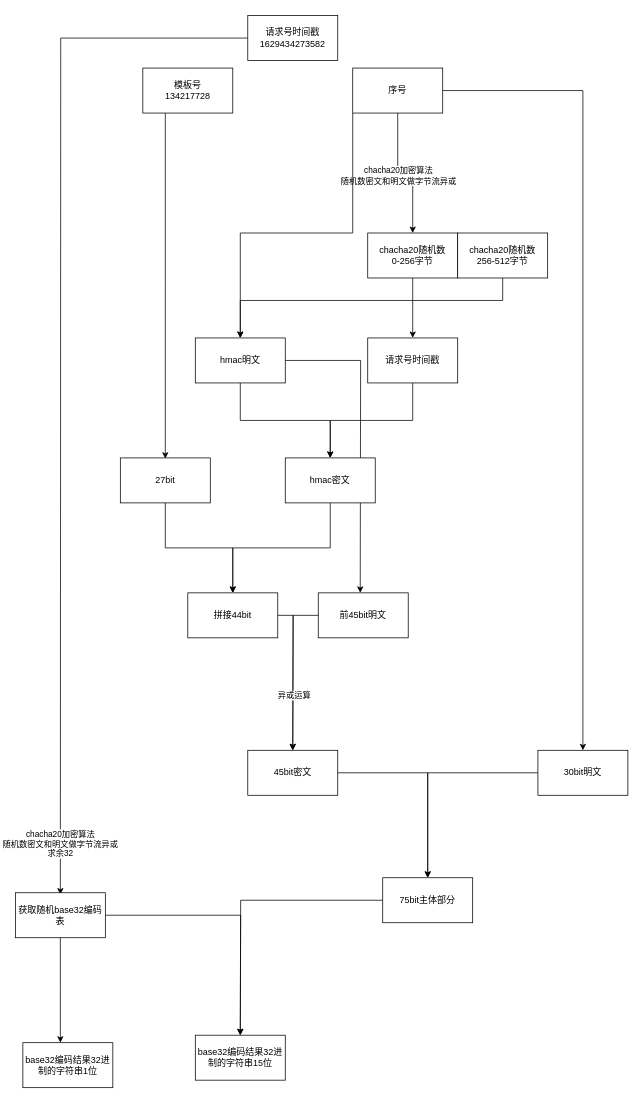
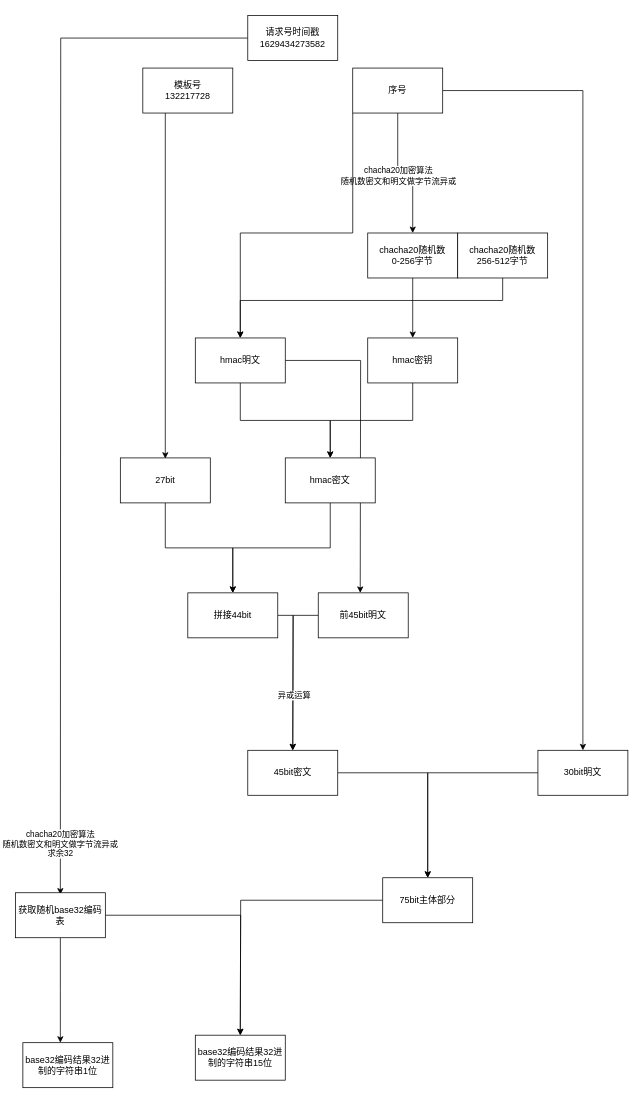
(188, 90) -> (188, 90)
(413, 360) -> (413, 360)
